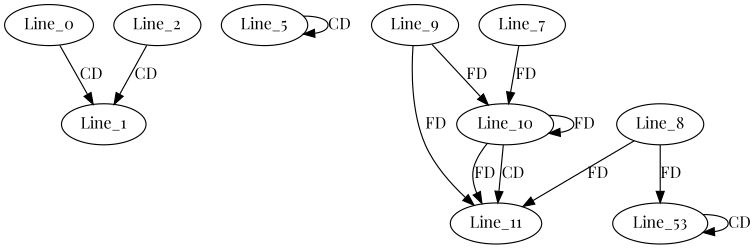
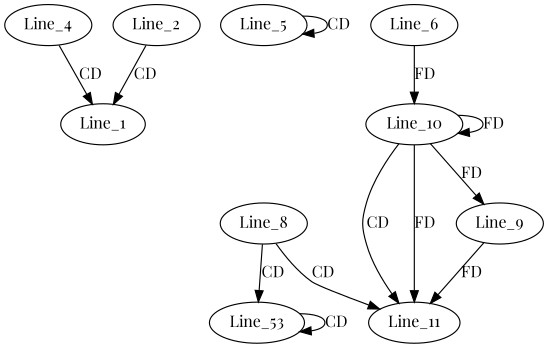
(49, 25) -> (48, 25)
(522, 25) -> (414, 25)
(456, 70) -> (453, 170)
(598, 174) -> (323, 273)
(671, 174) -> (273, 273)
